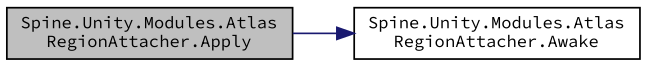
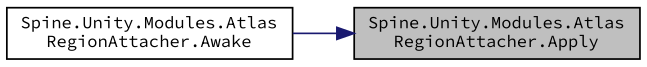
(315, 33) -> (315, 33)
